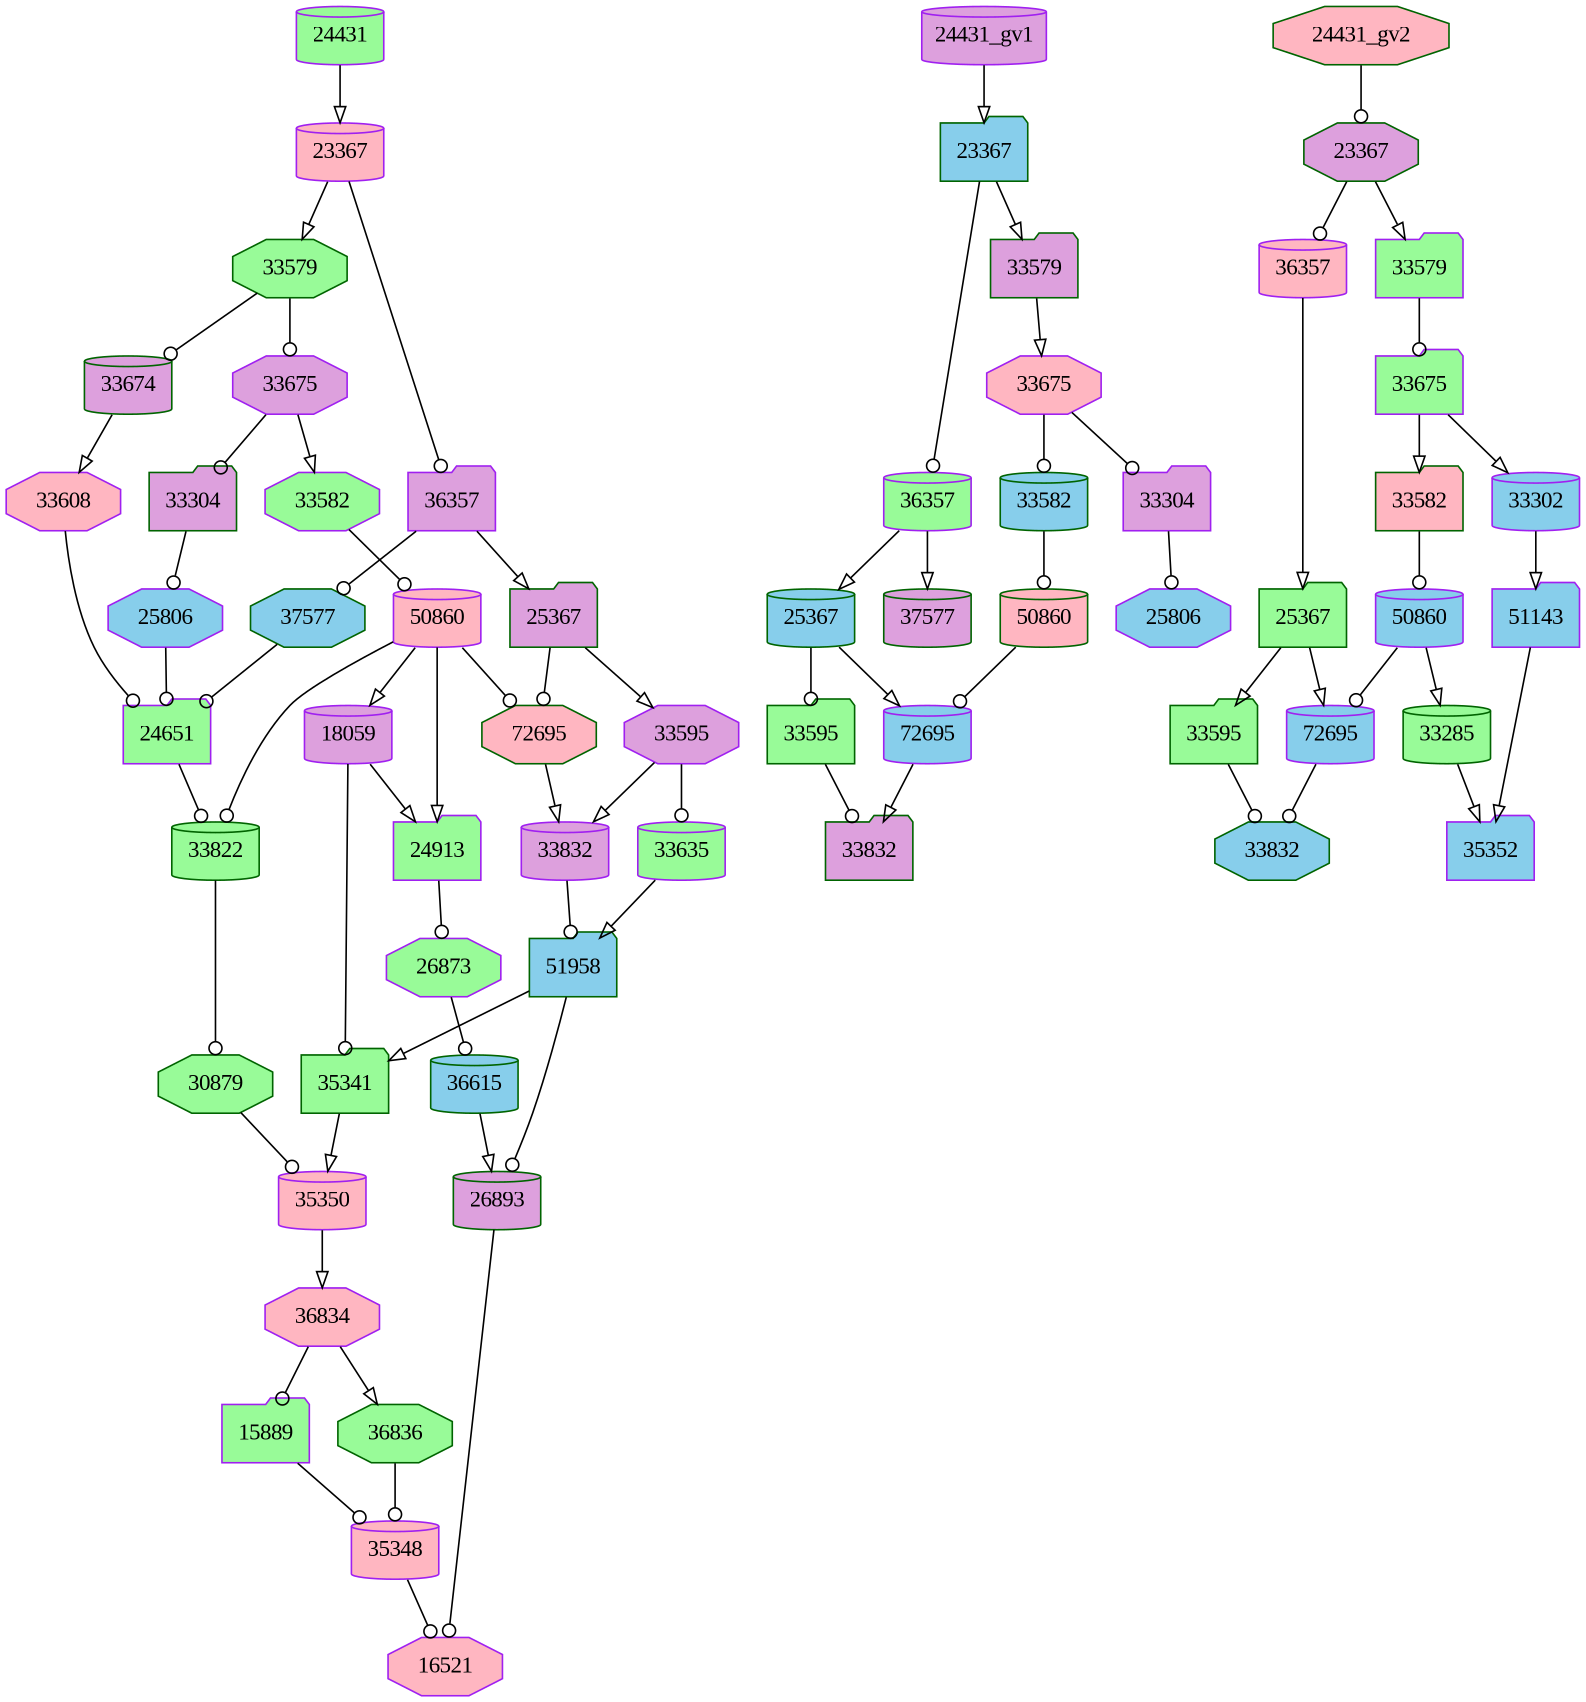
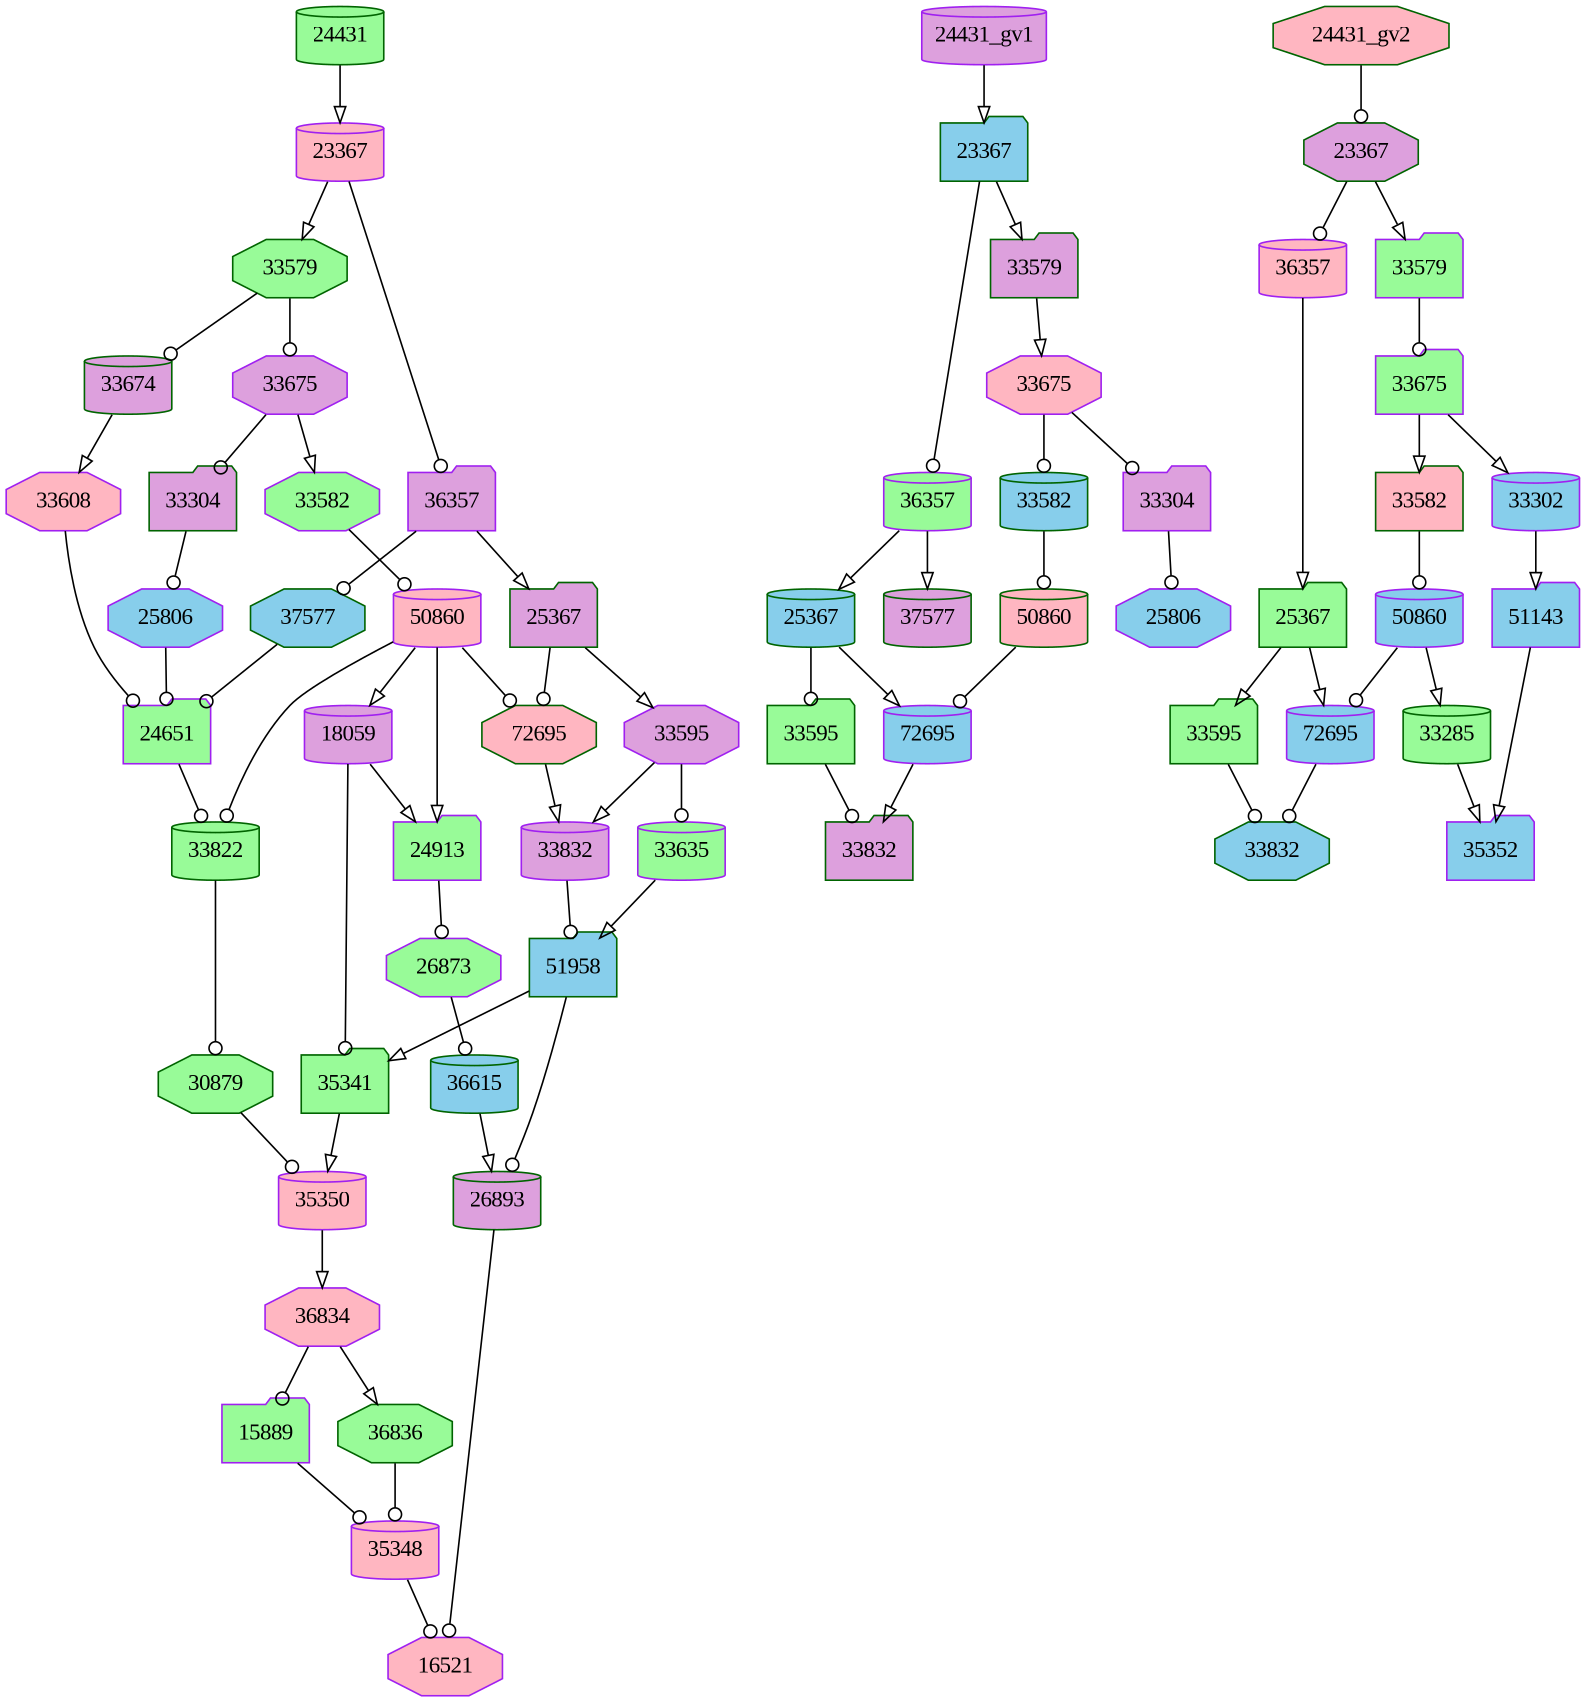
(340, 36) -> (340, 36)
